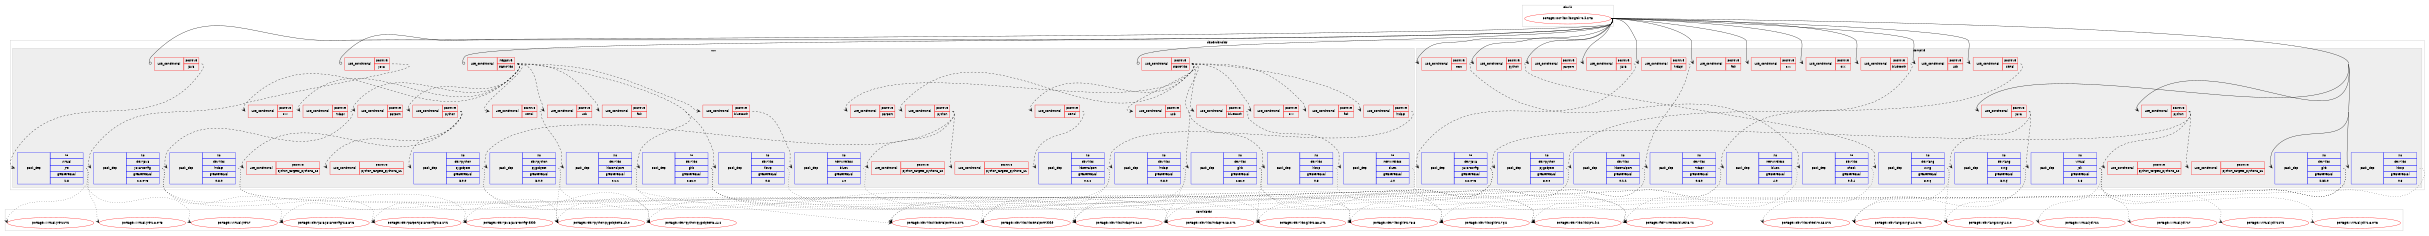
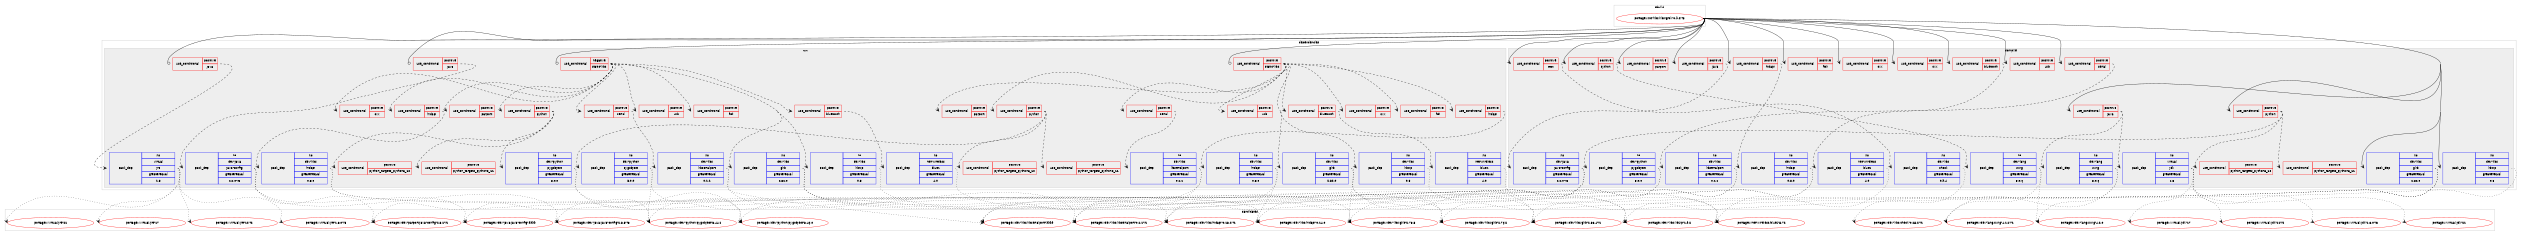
none -> (51, 223)
(602, 223) -> (785, 223)
(1670, 223) -> (1762, 223)
